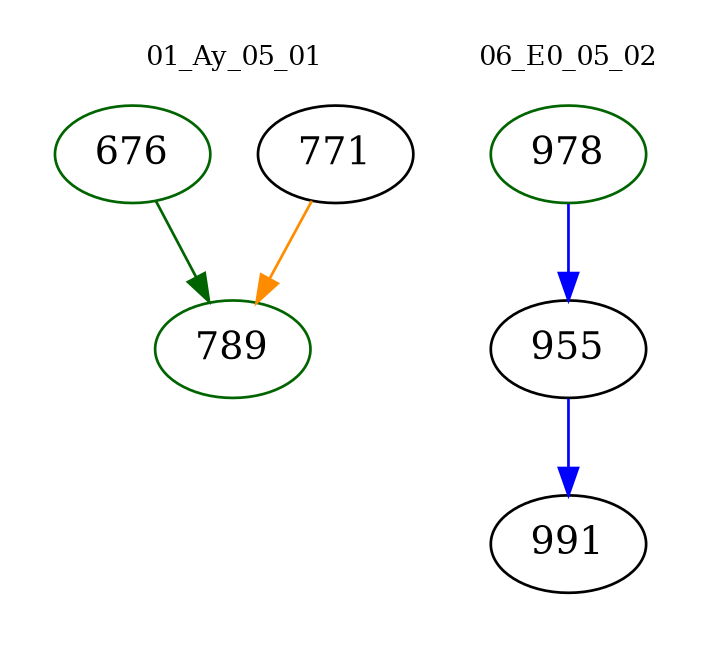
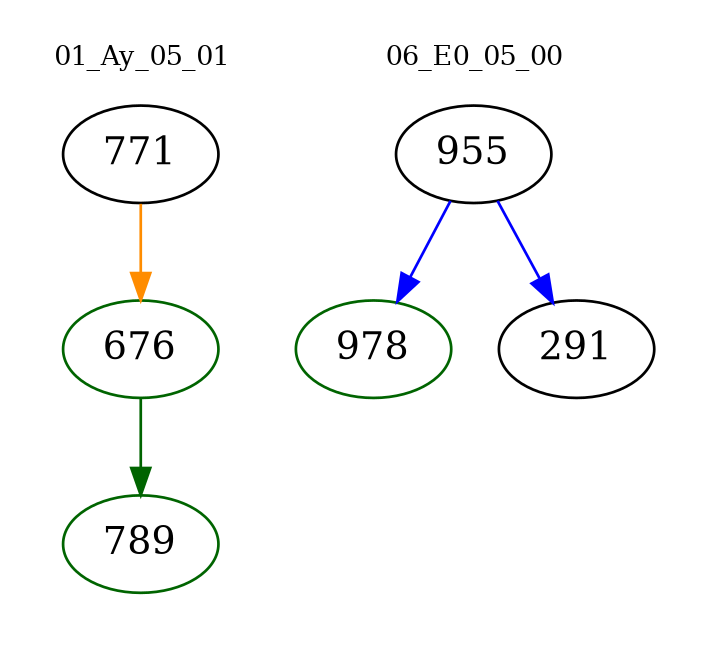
(568, 58) -> (475, 58)
(568, 238) -> (430, 239)
(291, 240) -> (141, 238)
(568, 544) -> (577, 349)
